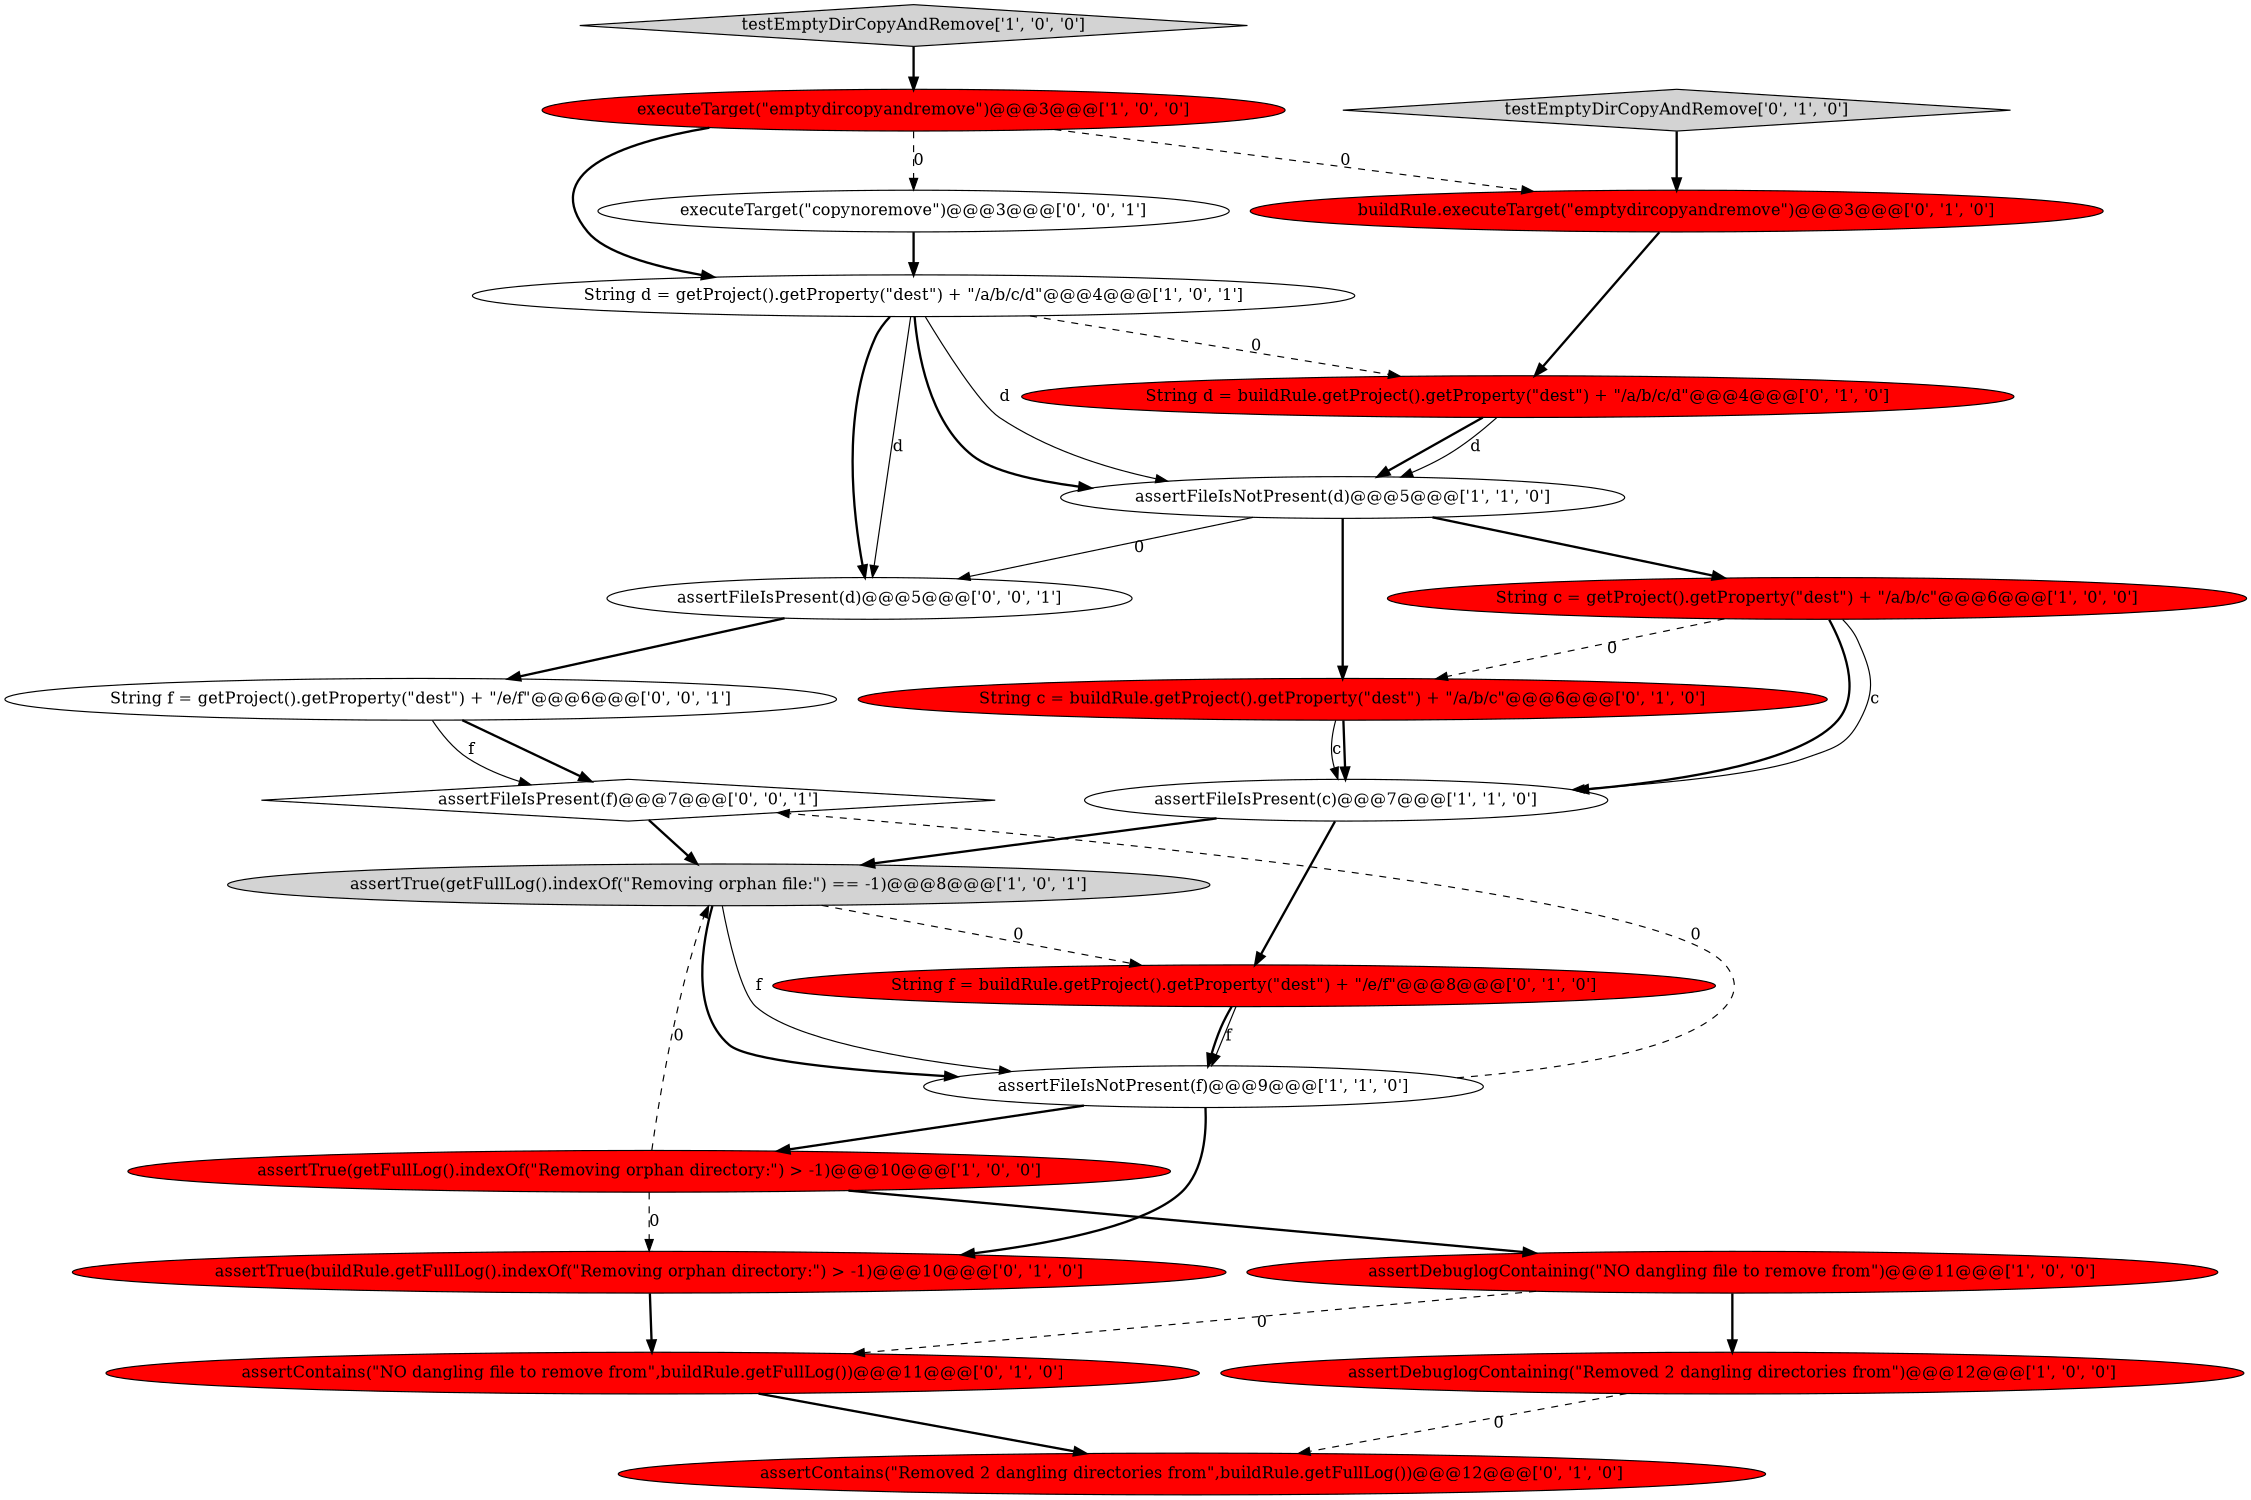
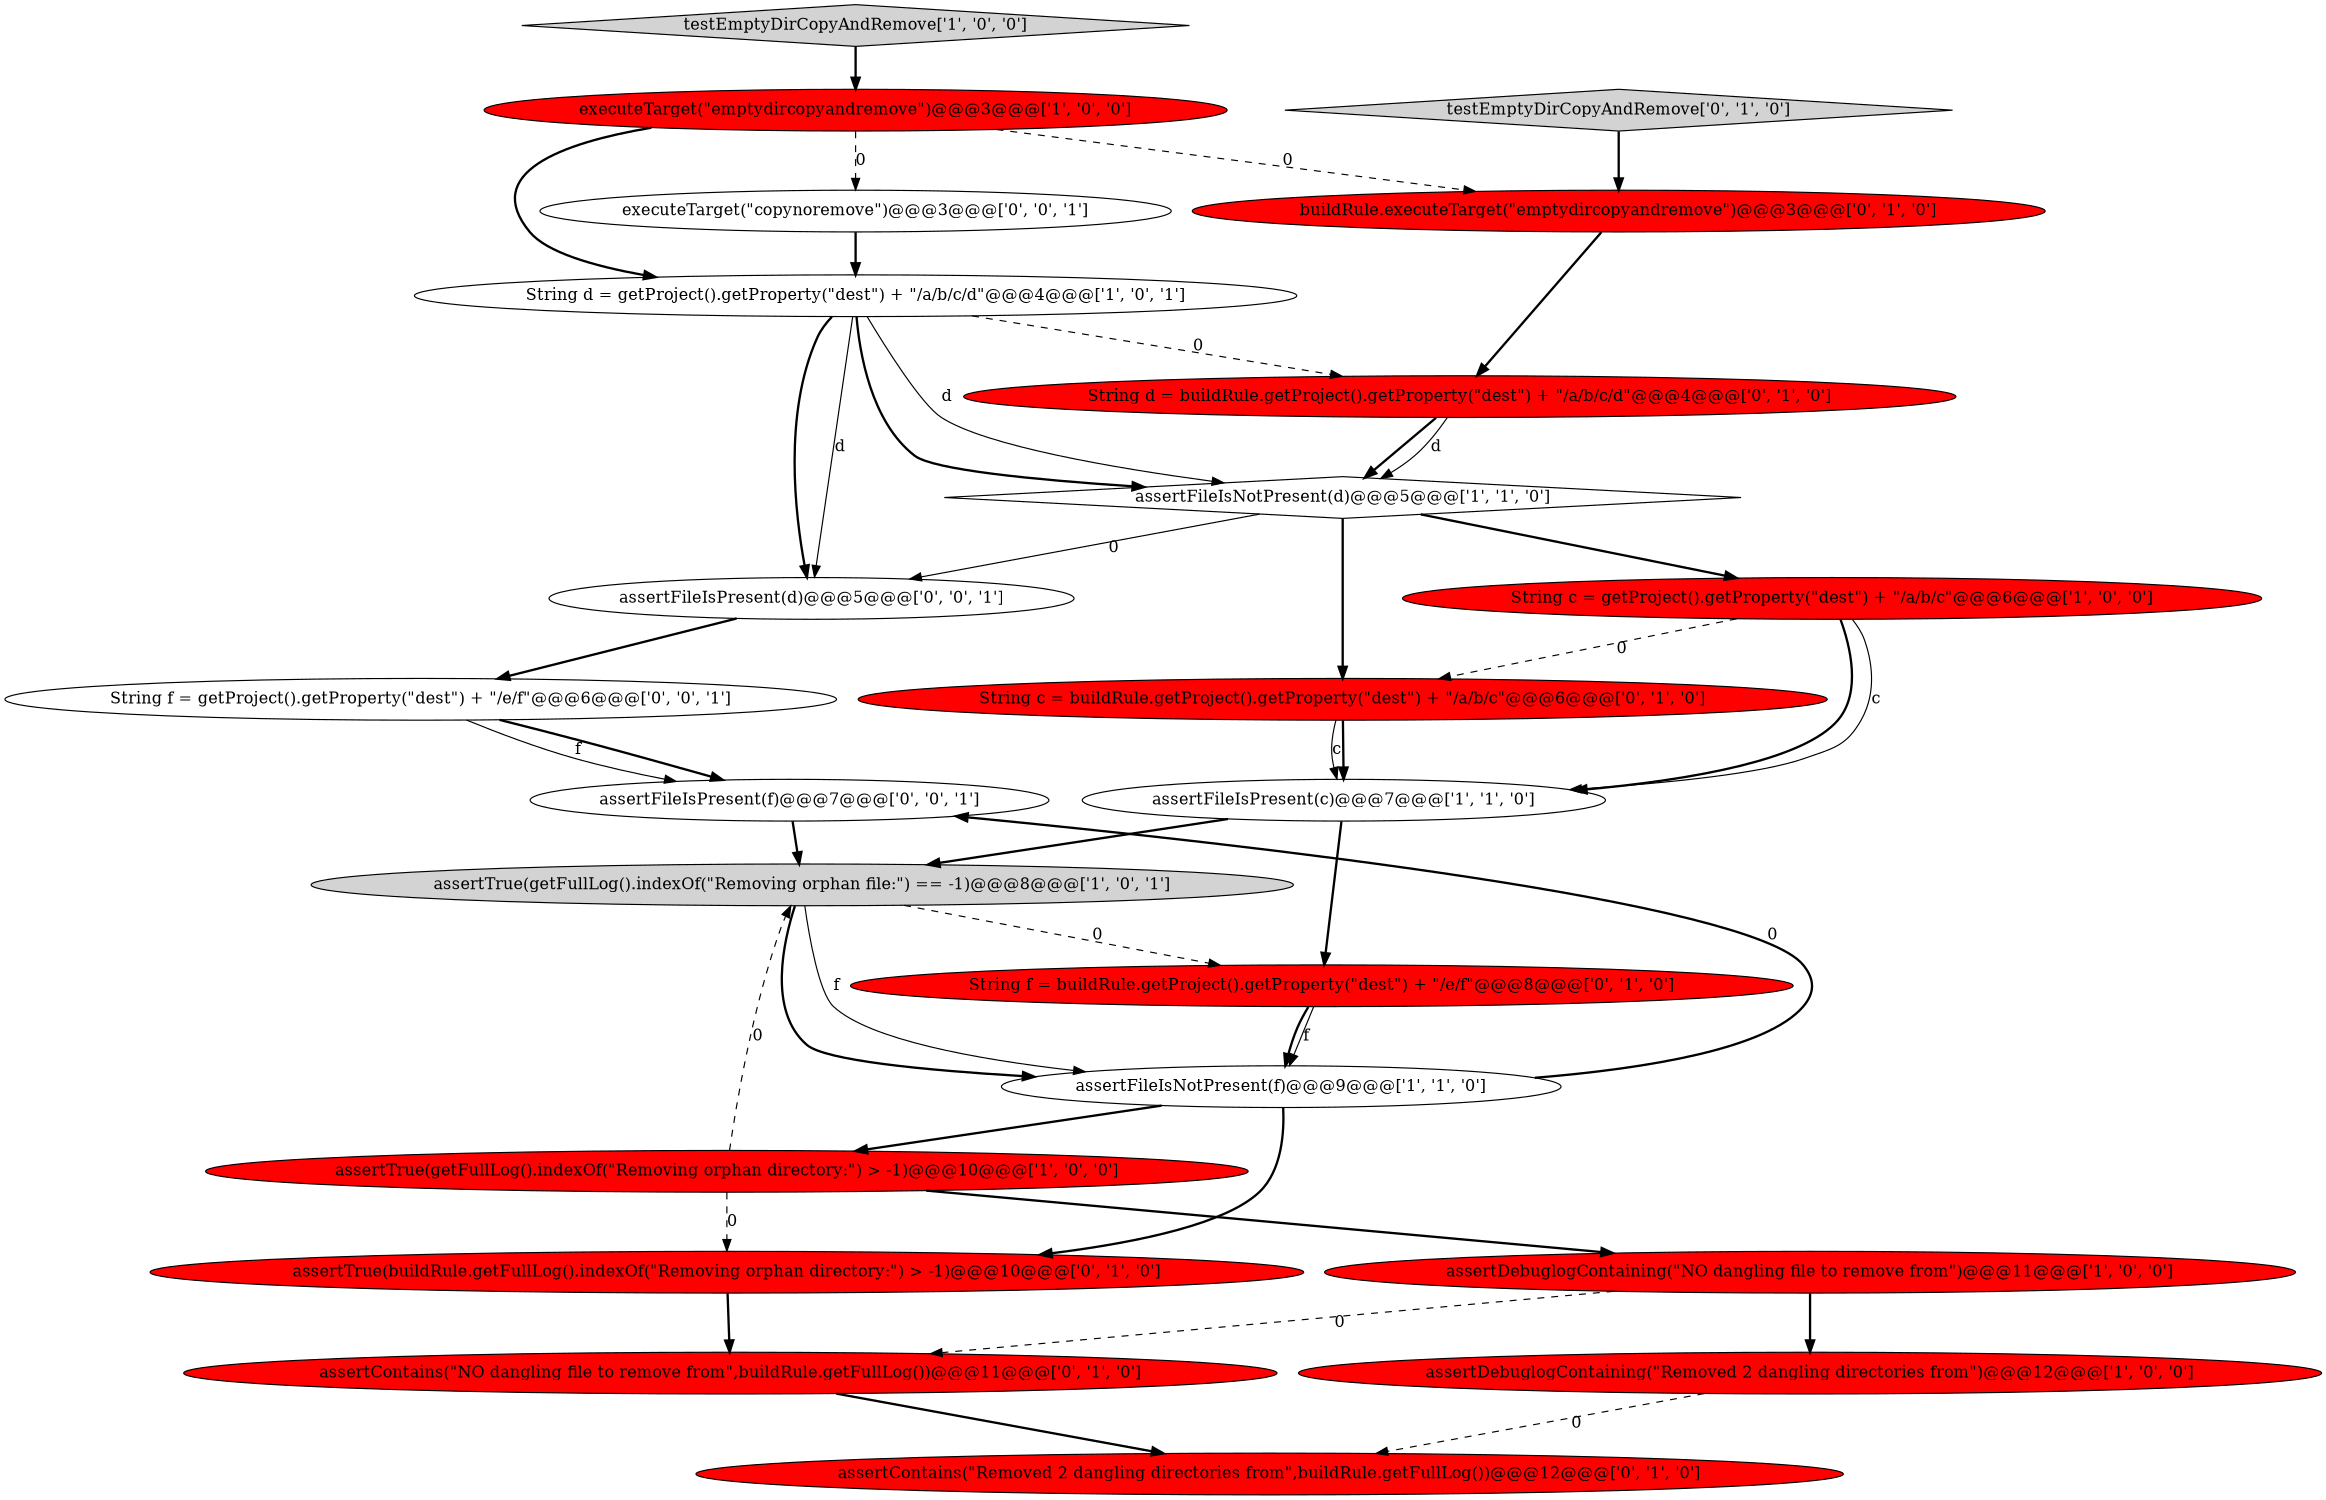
(1343, 498) -> (1343, 498)
(628, 800) -> (790, 800)
(1426, 884) -> (1553, 891)
